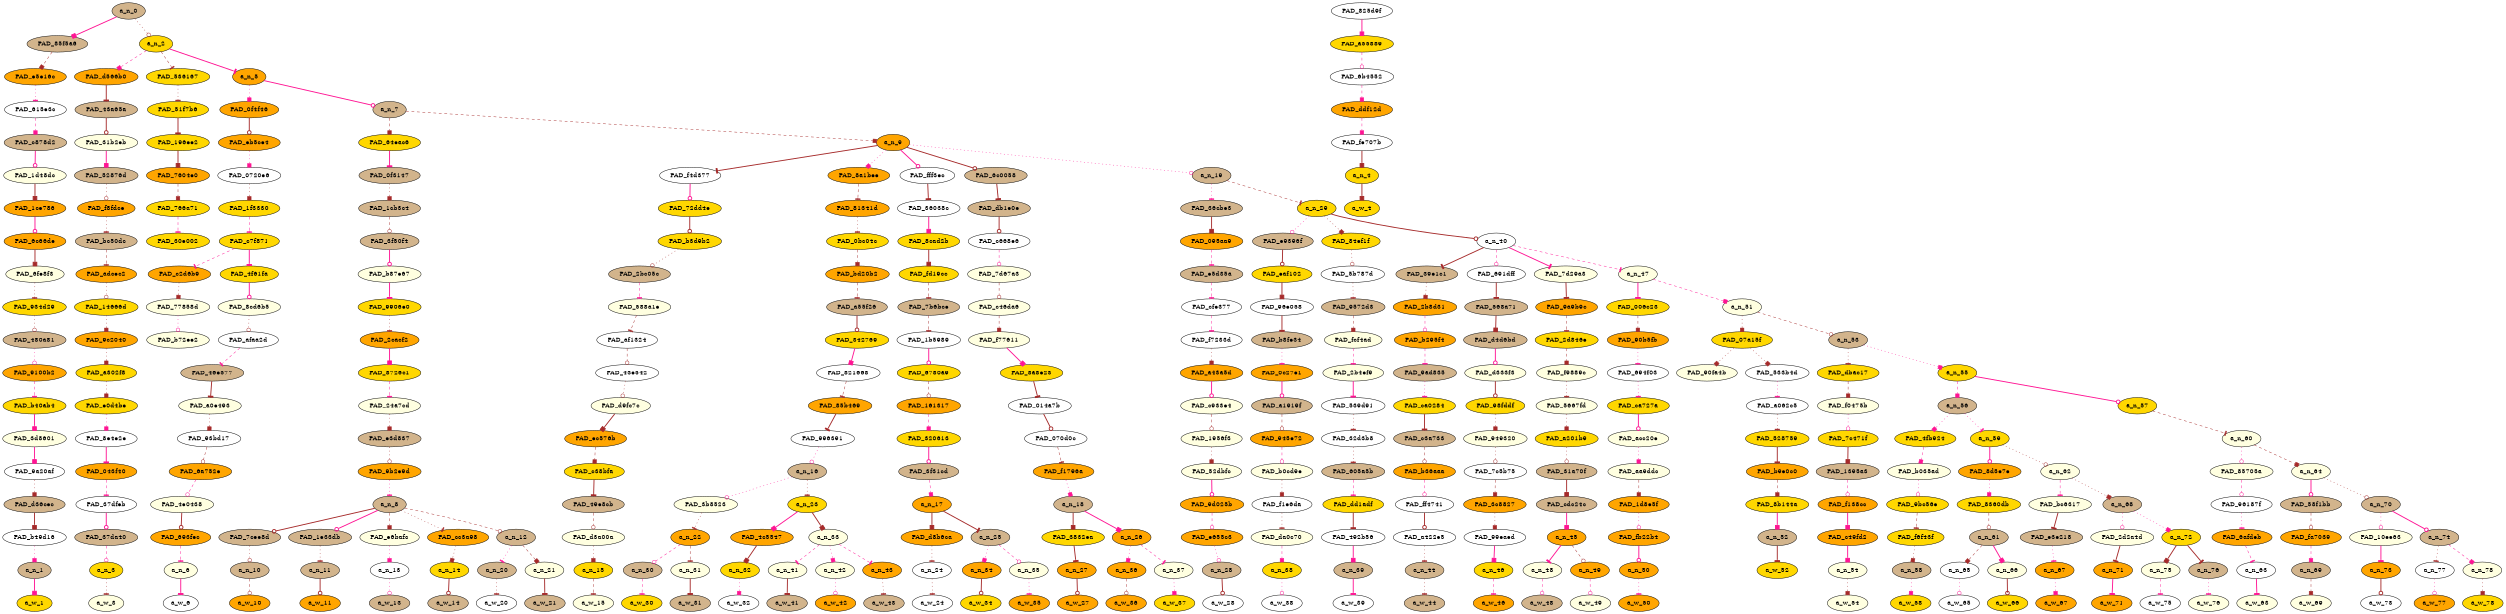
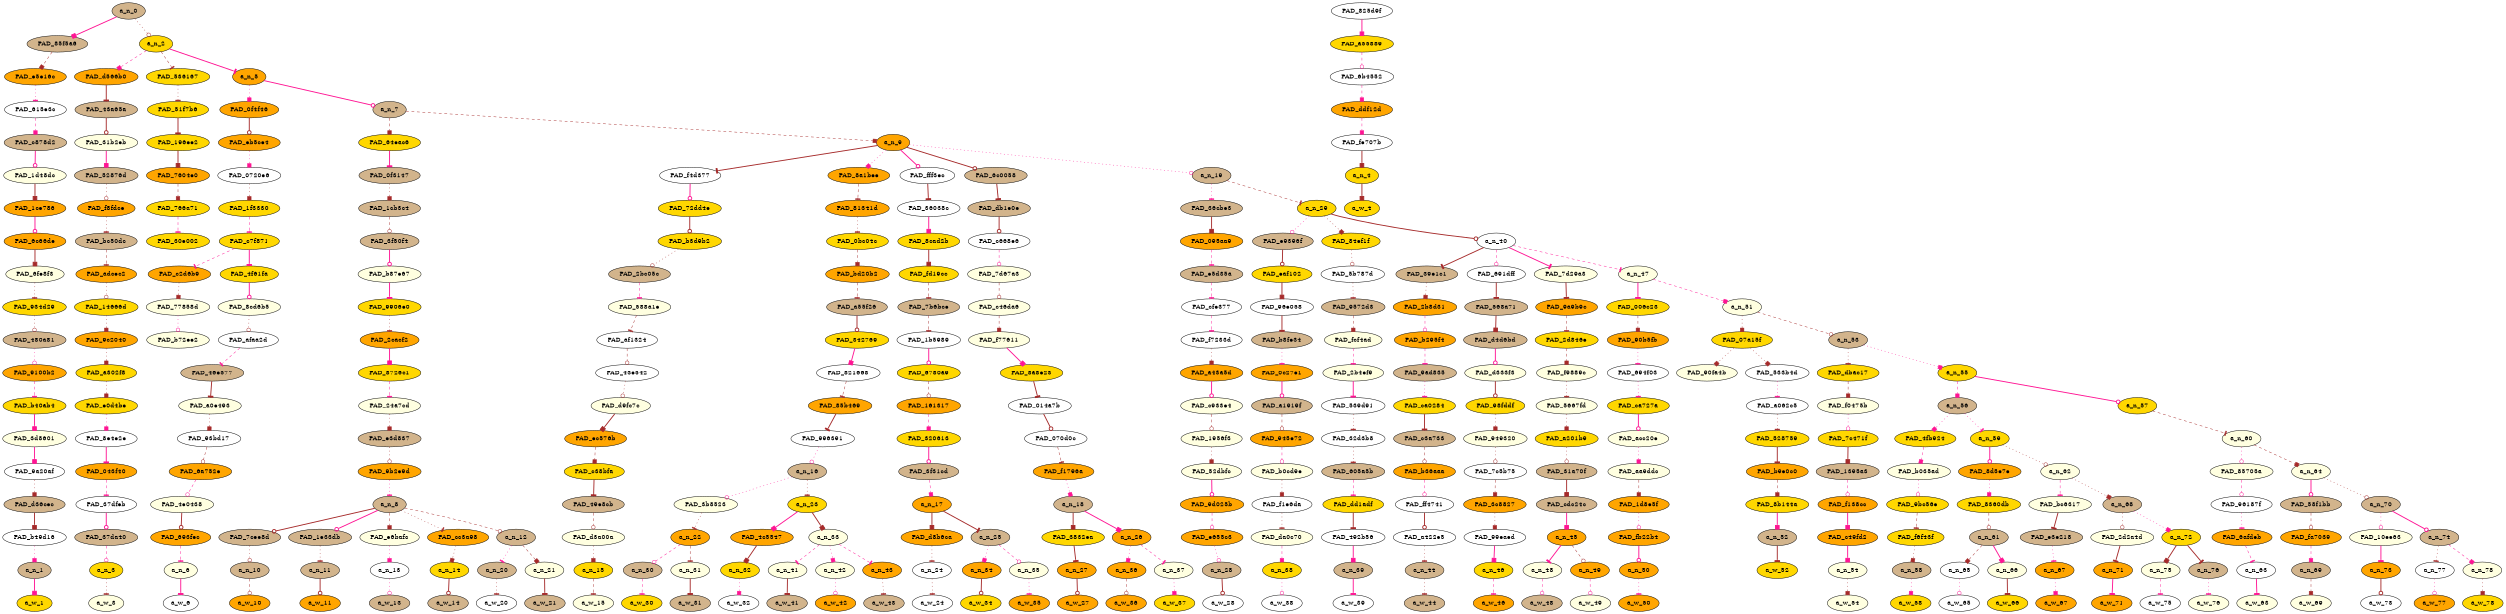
(2122, 519) -> (2122, 519)
(2007, 586) -> (2007, 586)
